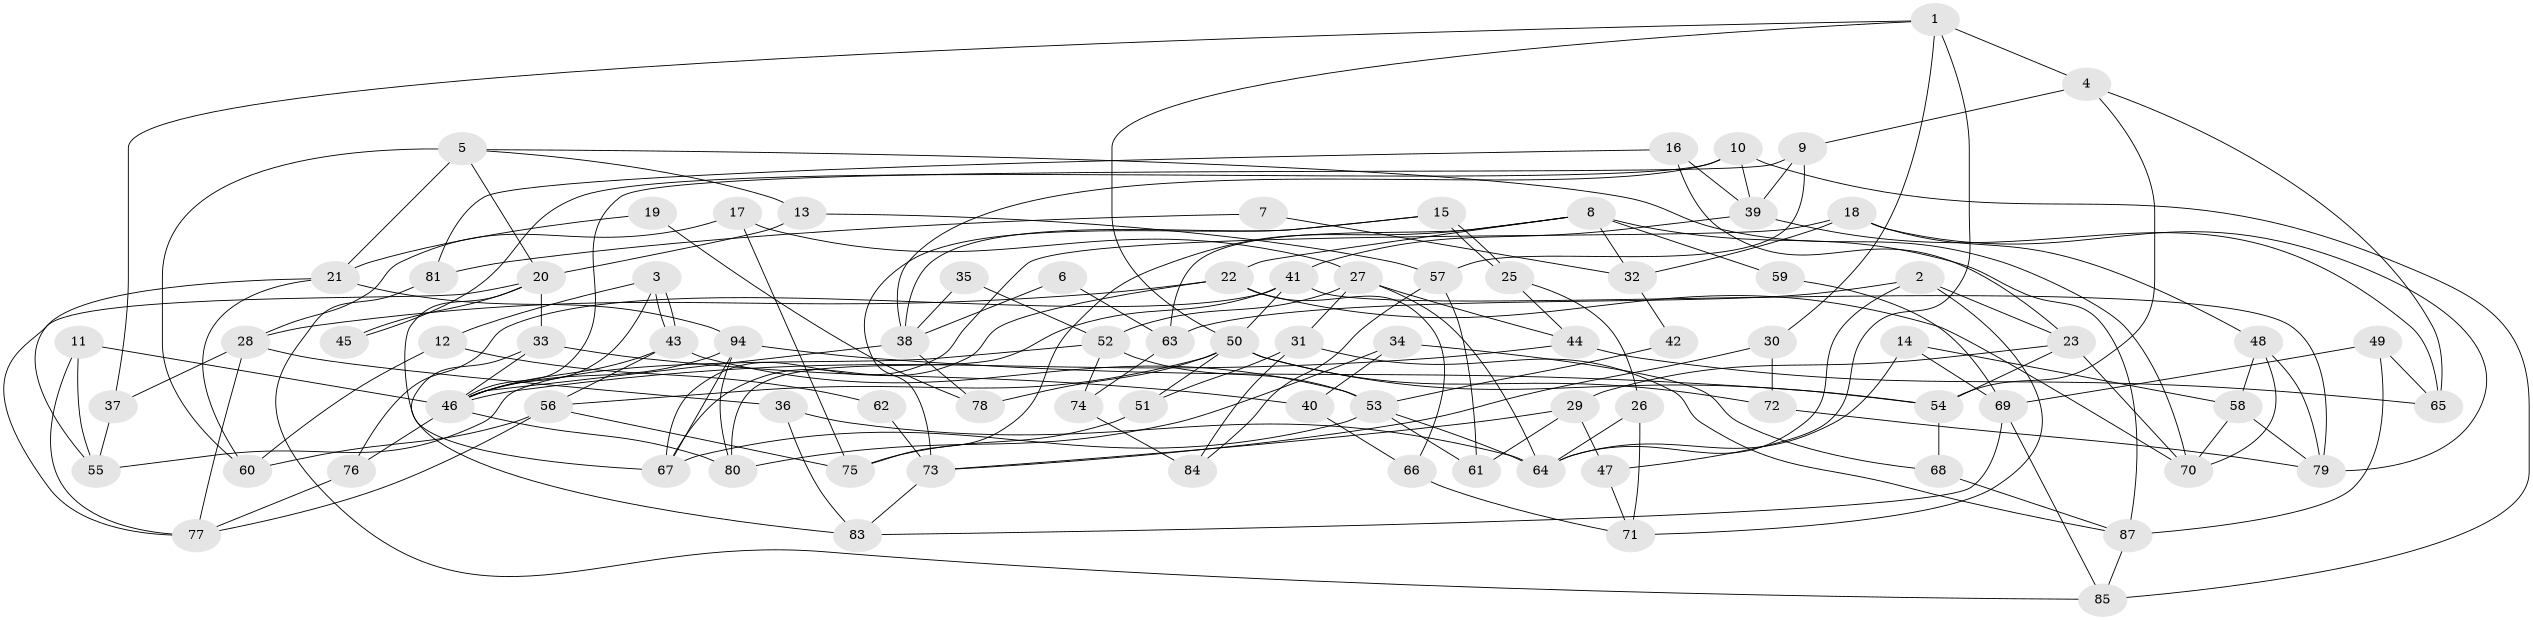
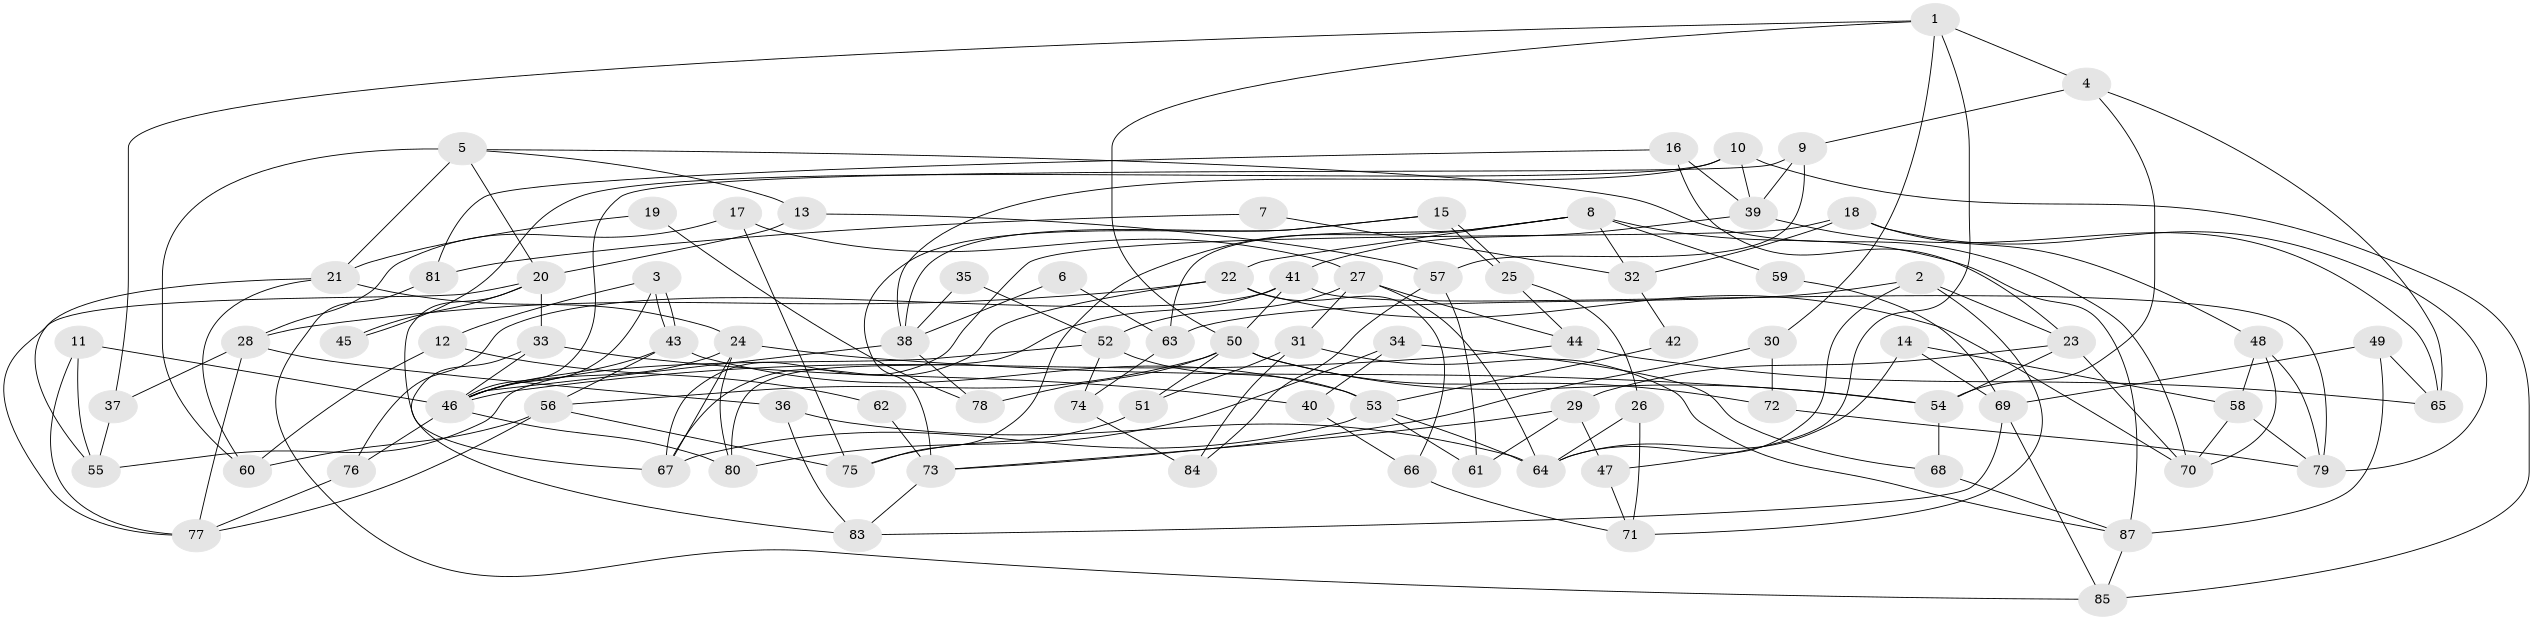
(738, 342) -> (738, 342)
